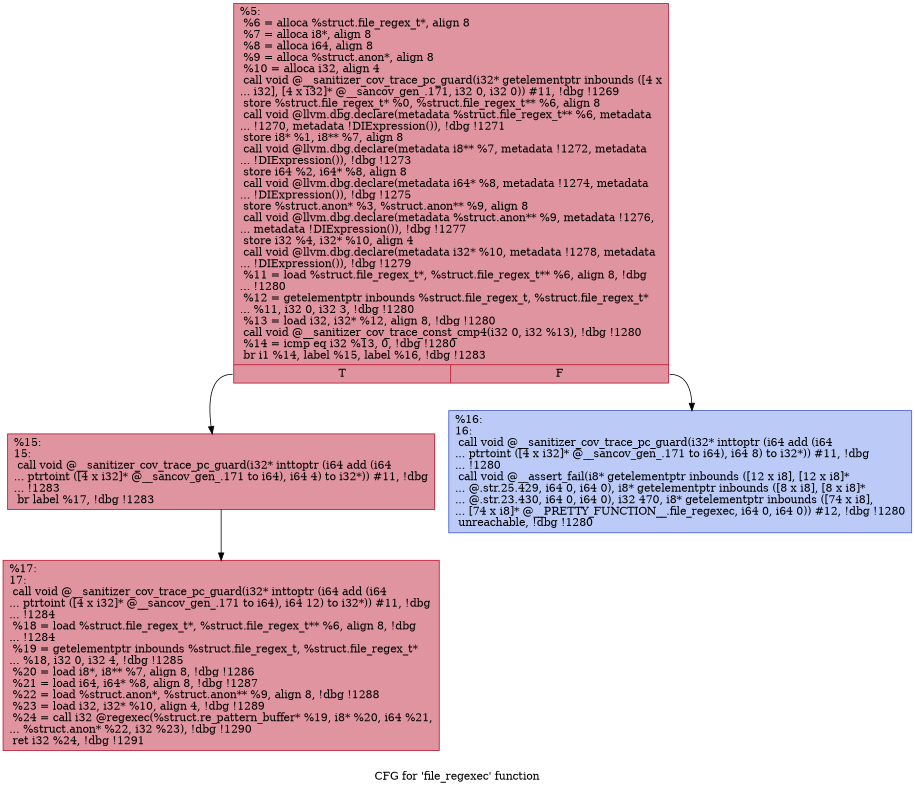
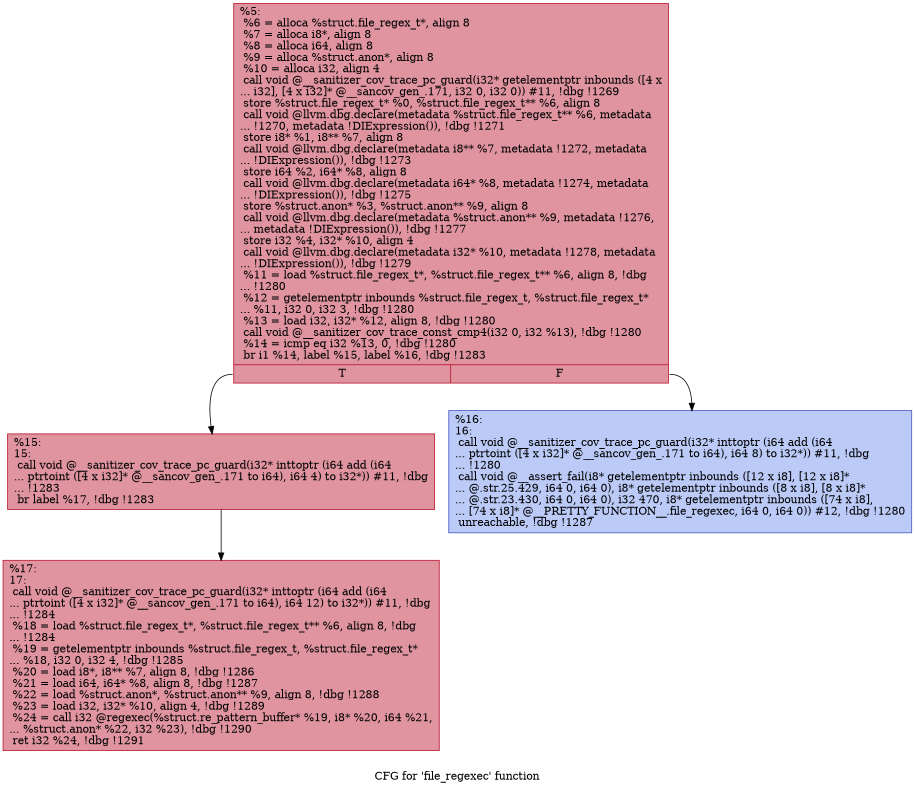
(524, 523) -> (524, 523)
